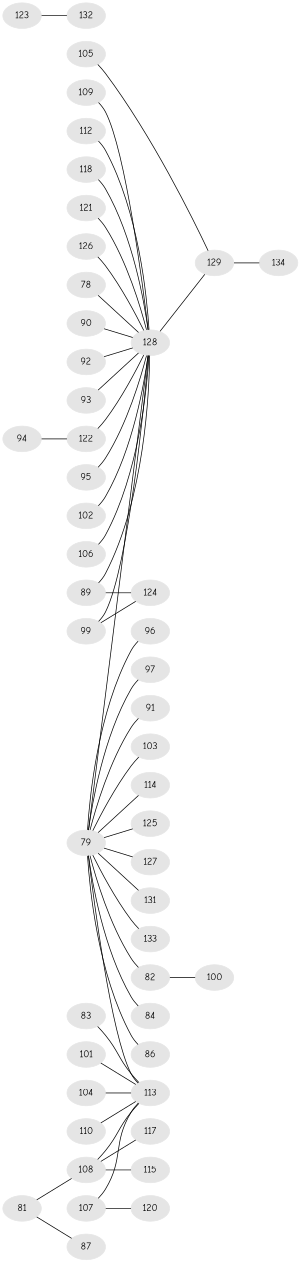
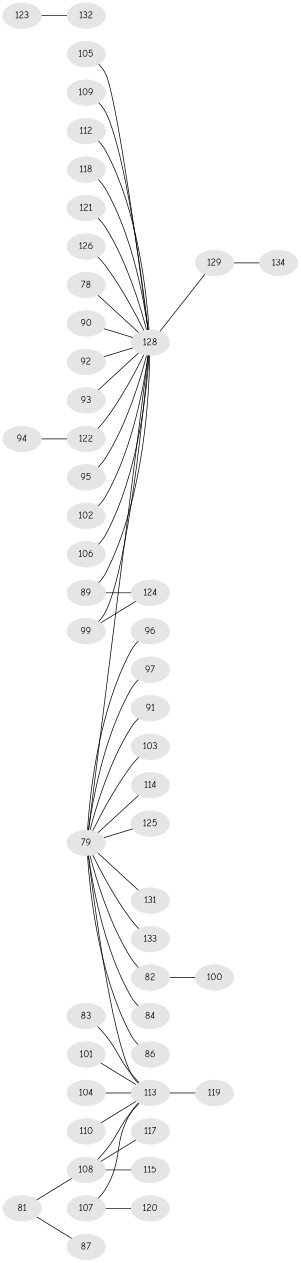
(158, 155) -> (121, 142)
(150, 862) -> none
none -> (214, 1093)
